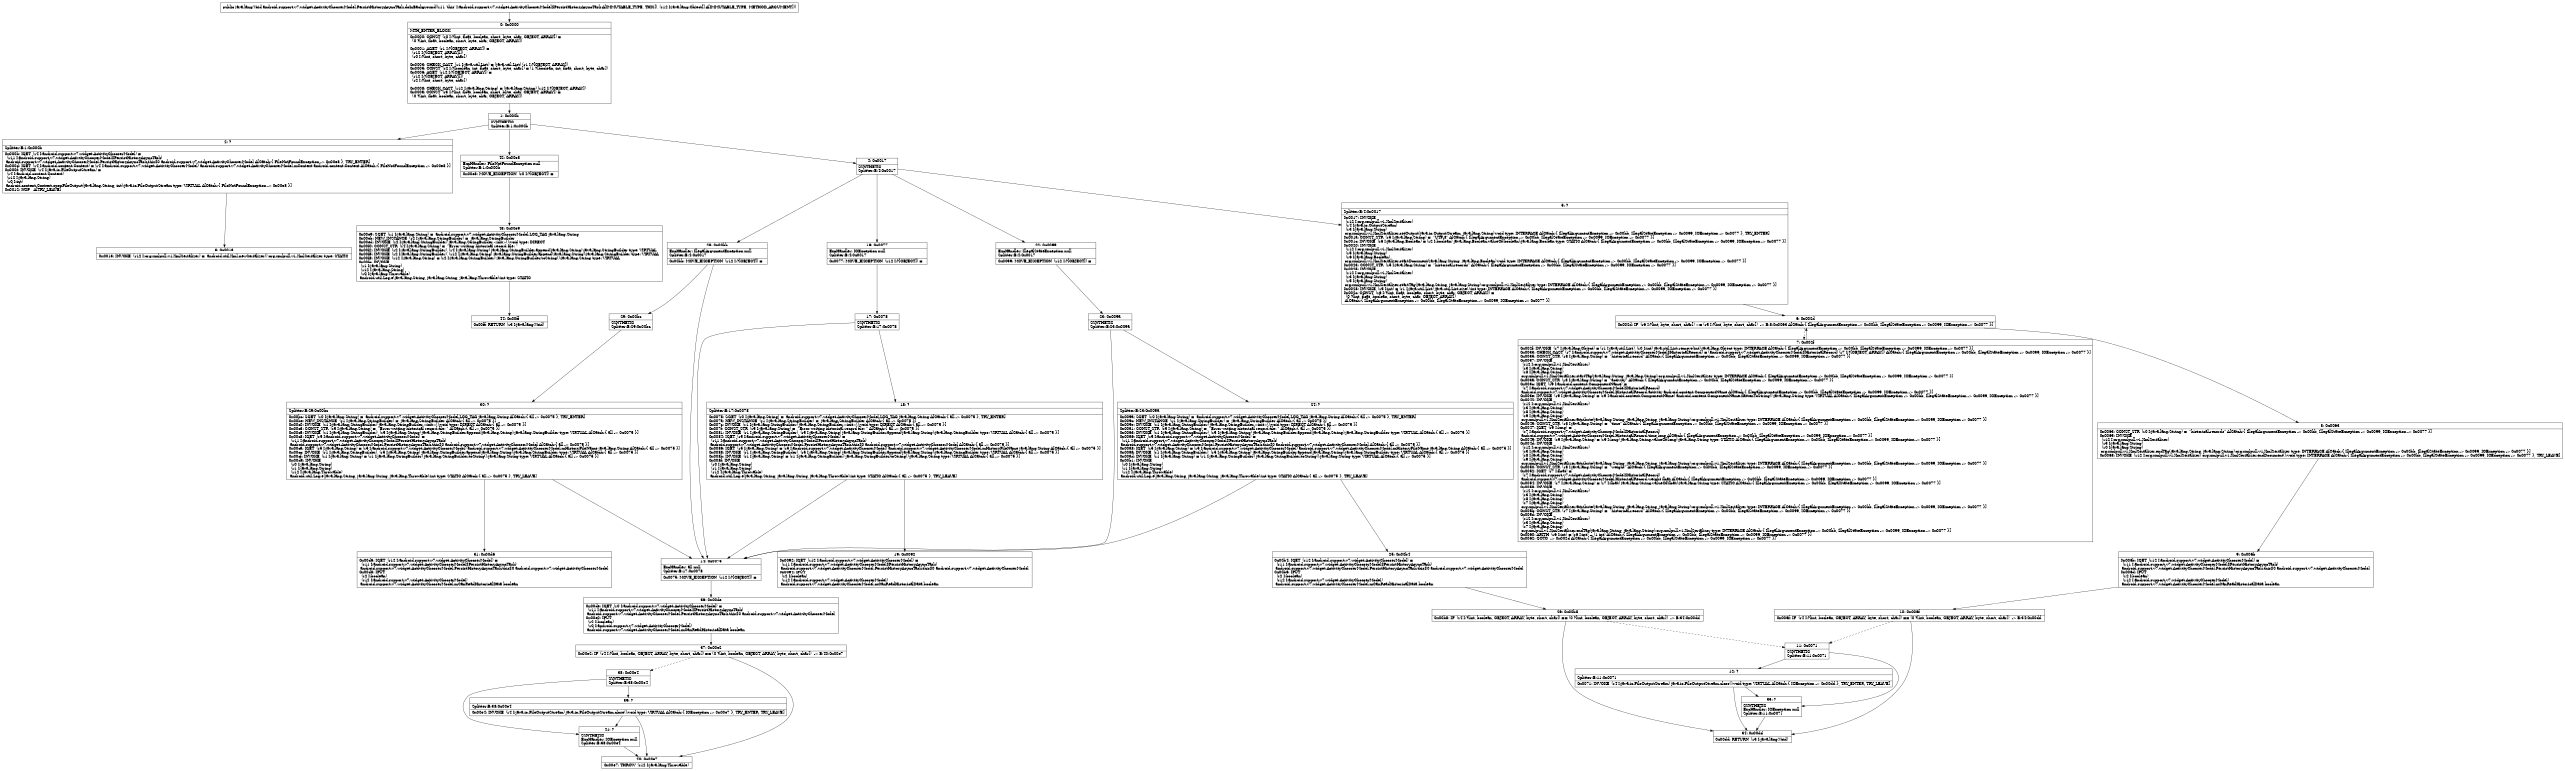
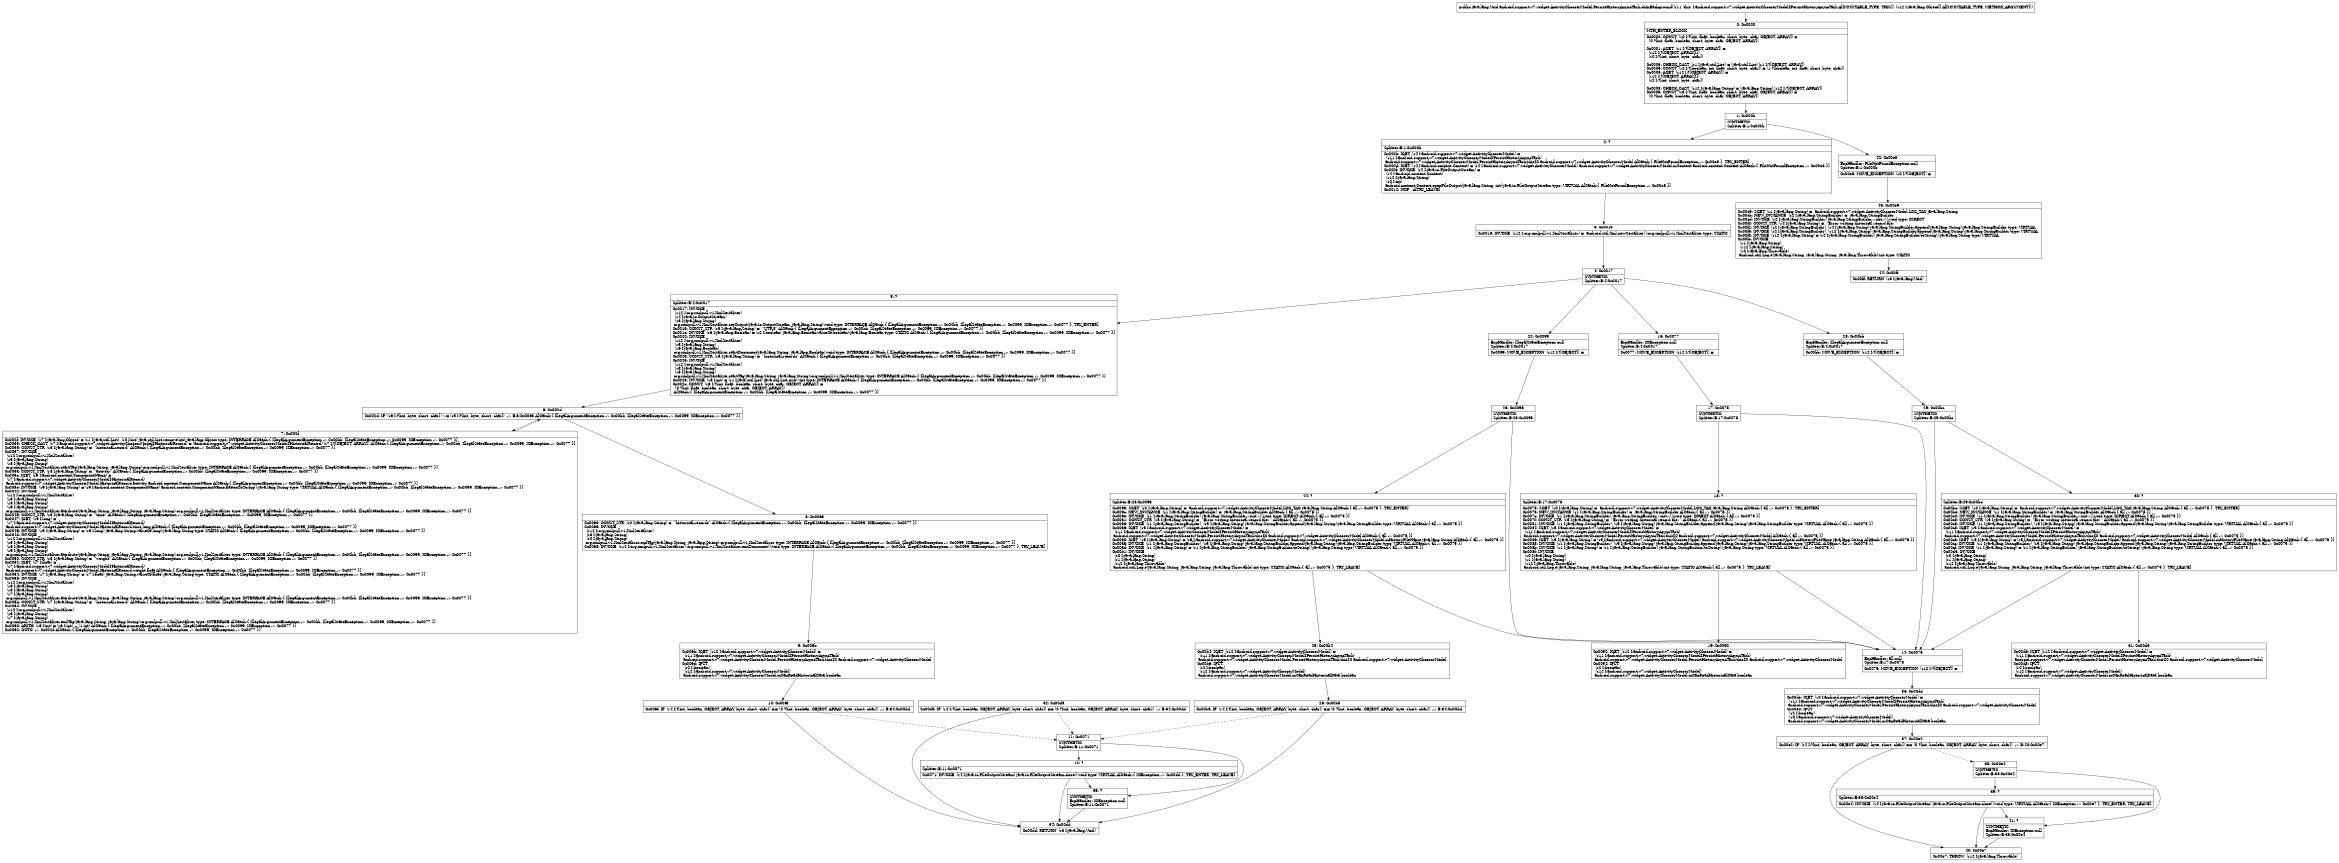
(692, 144) -> (1603, 251)
(691, 410) -> (1935, 535)
none -> (1054, 707)
